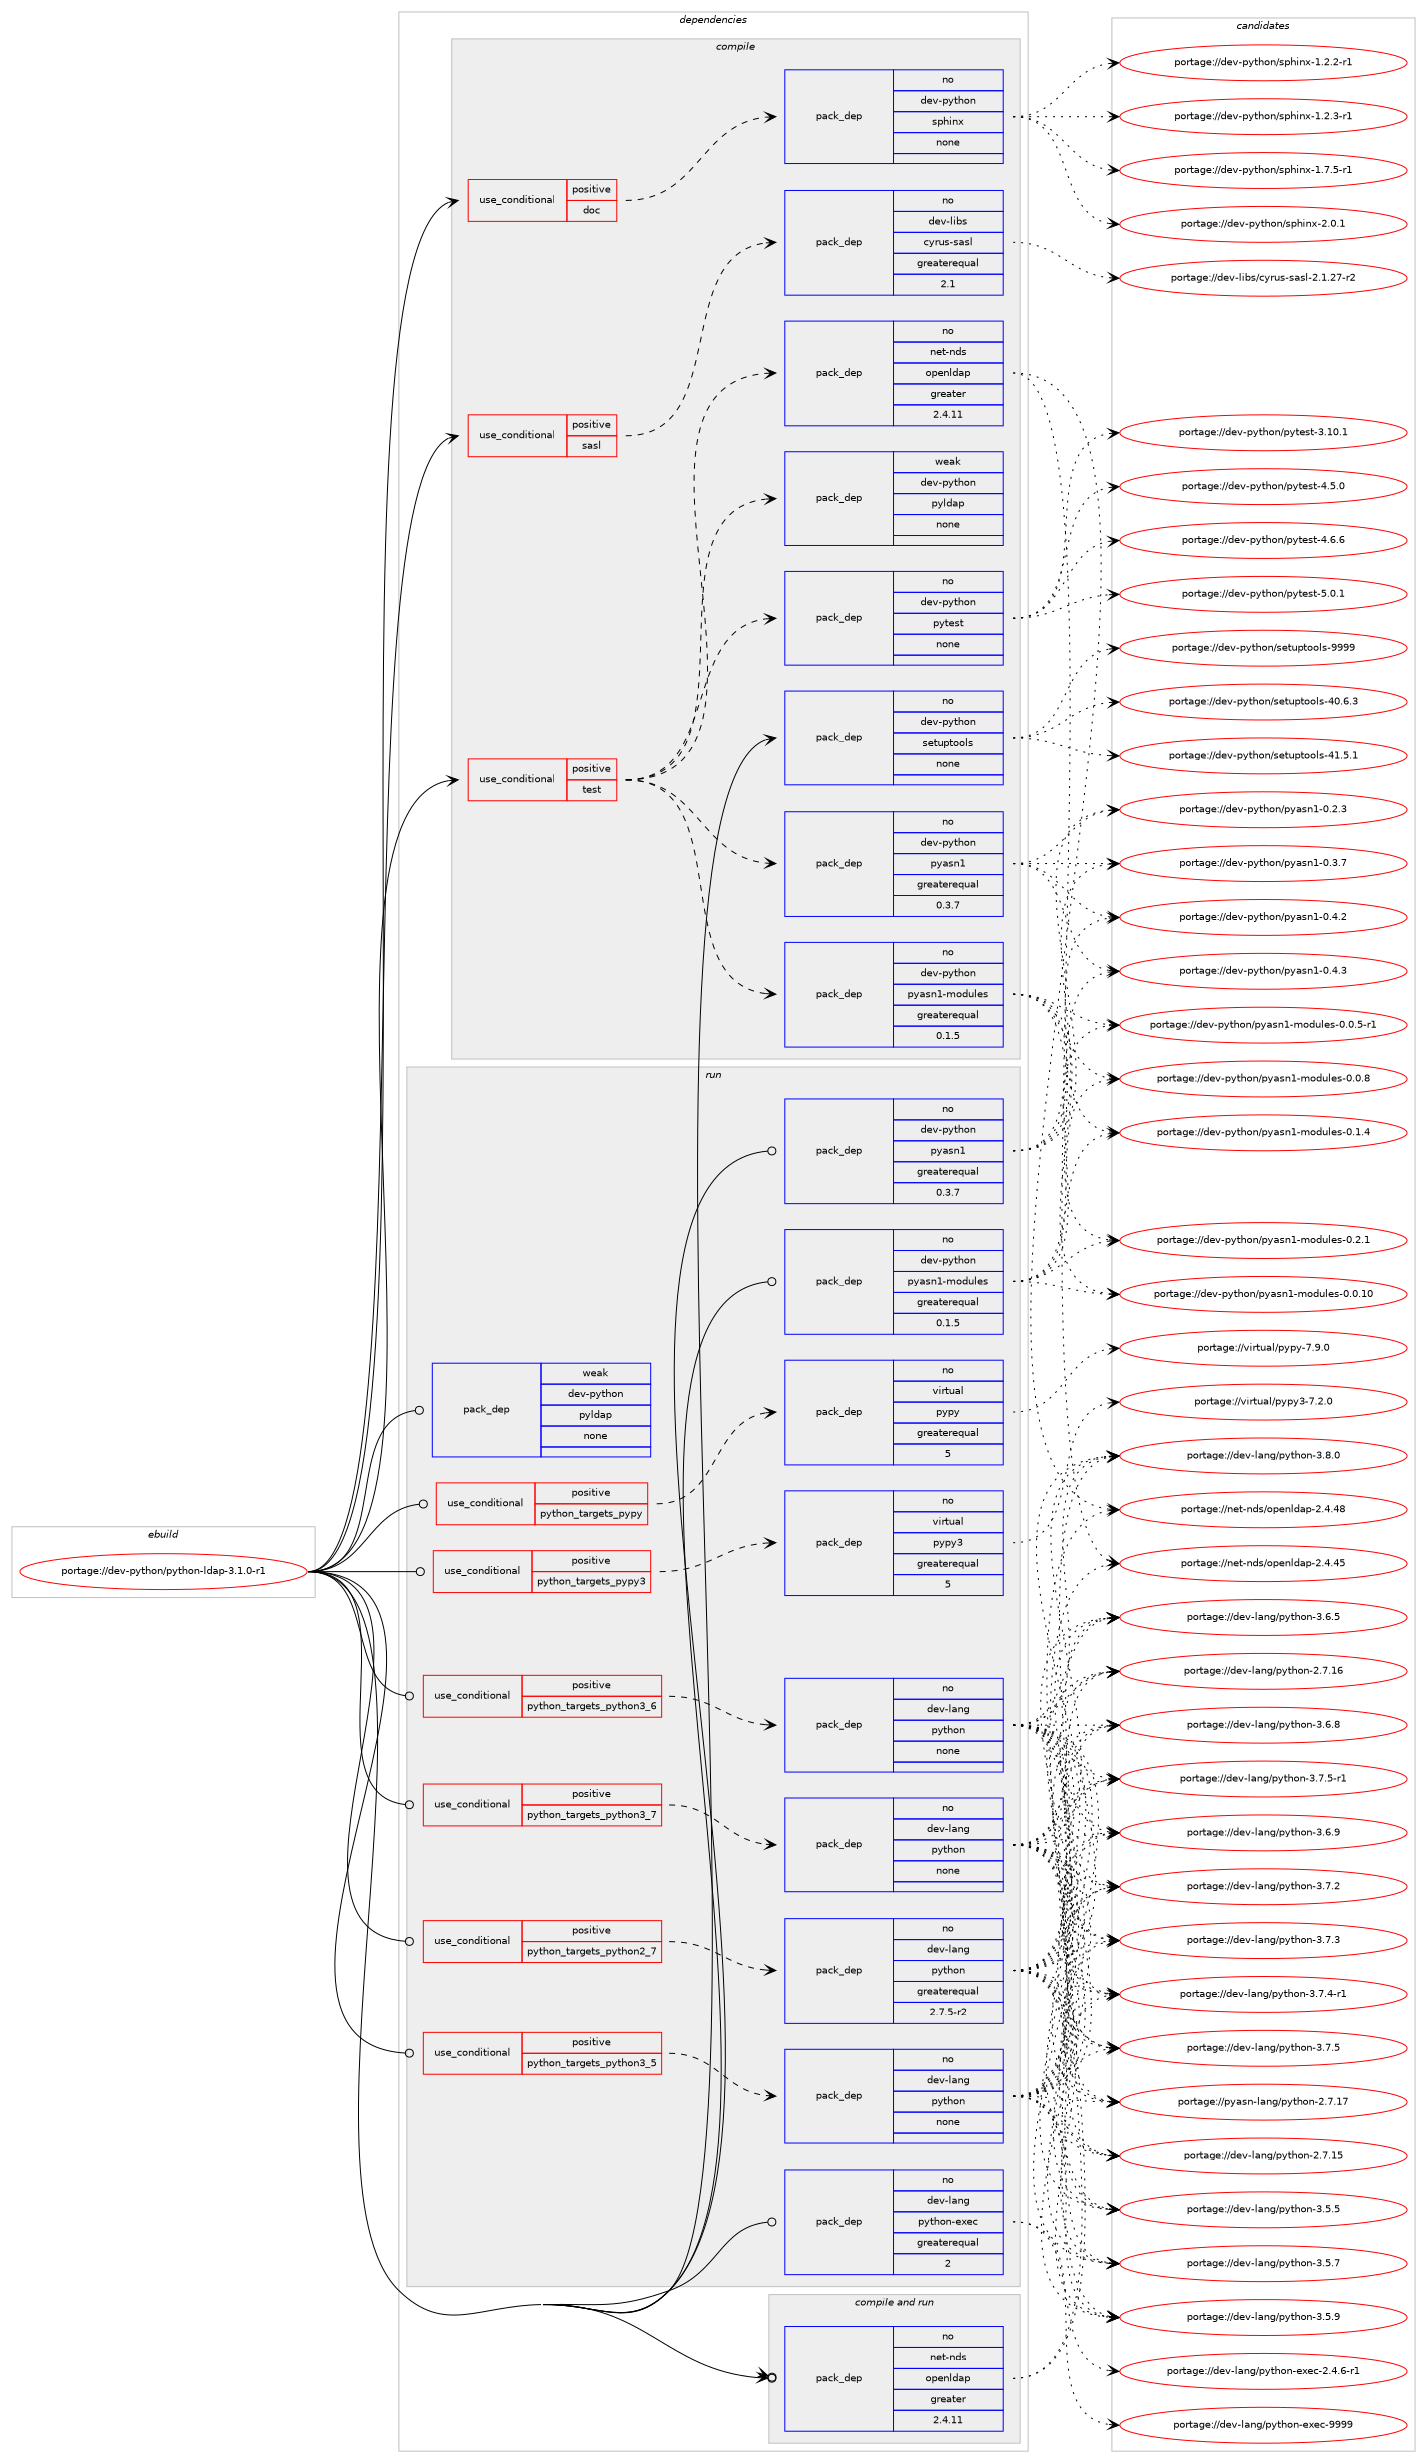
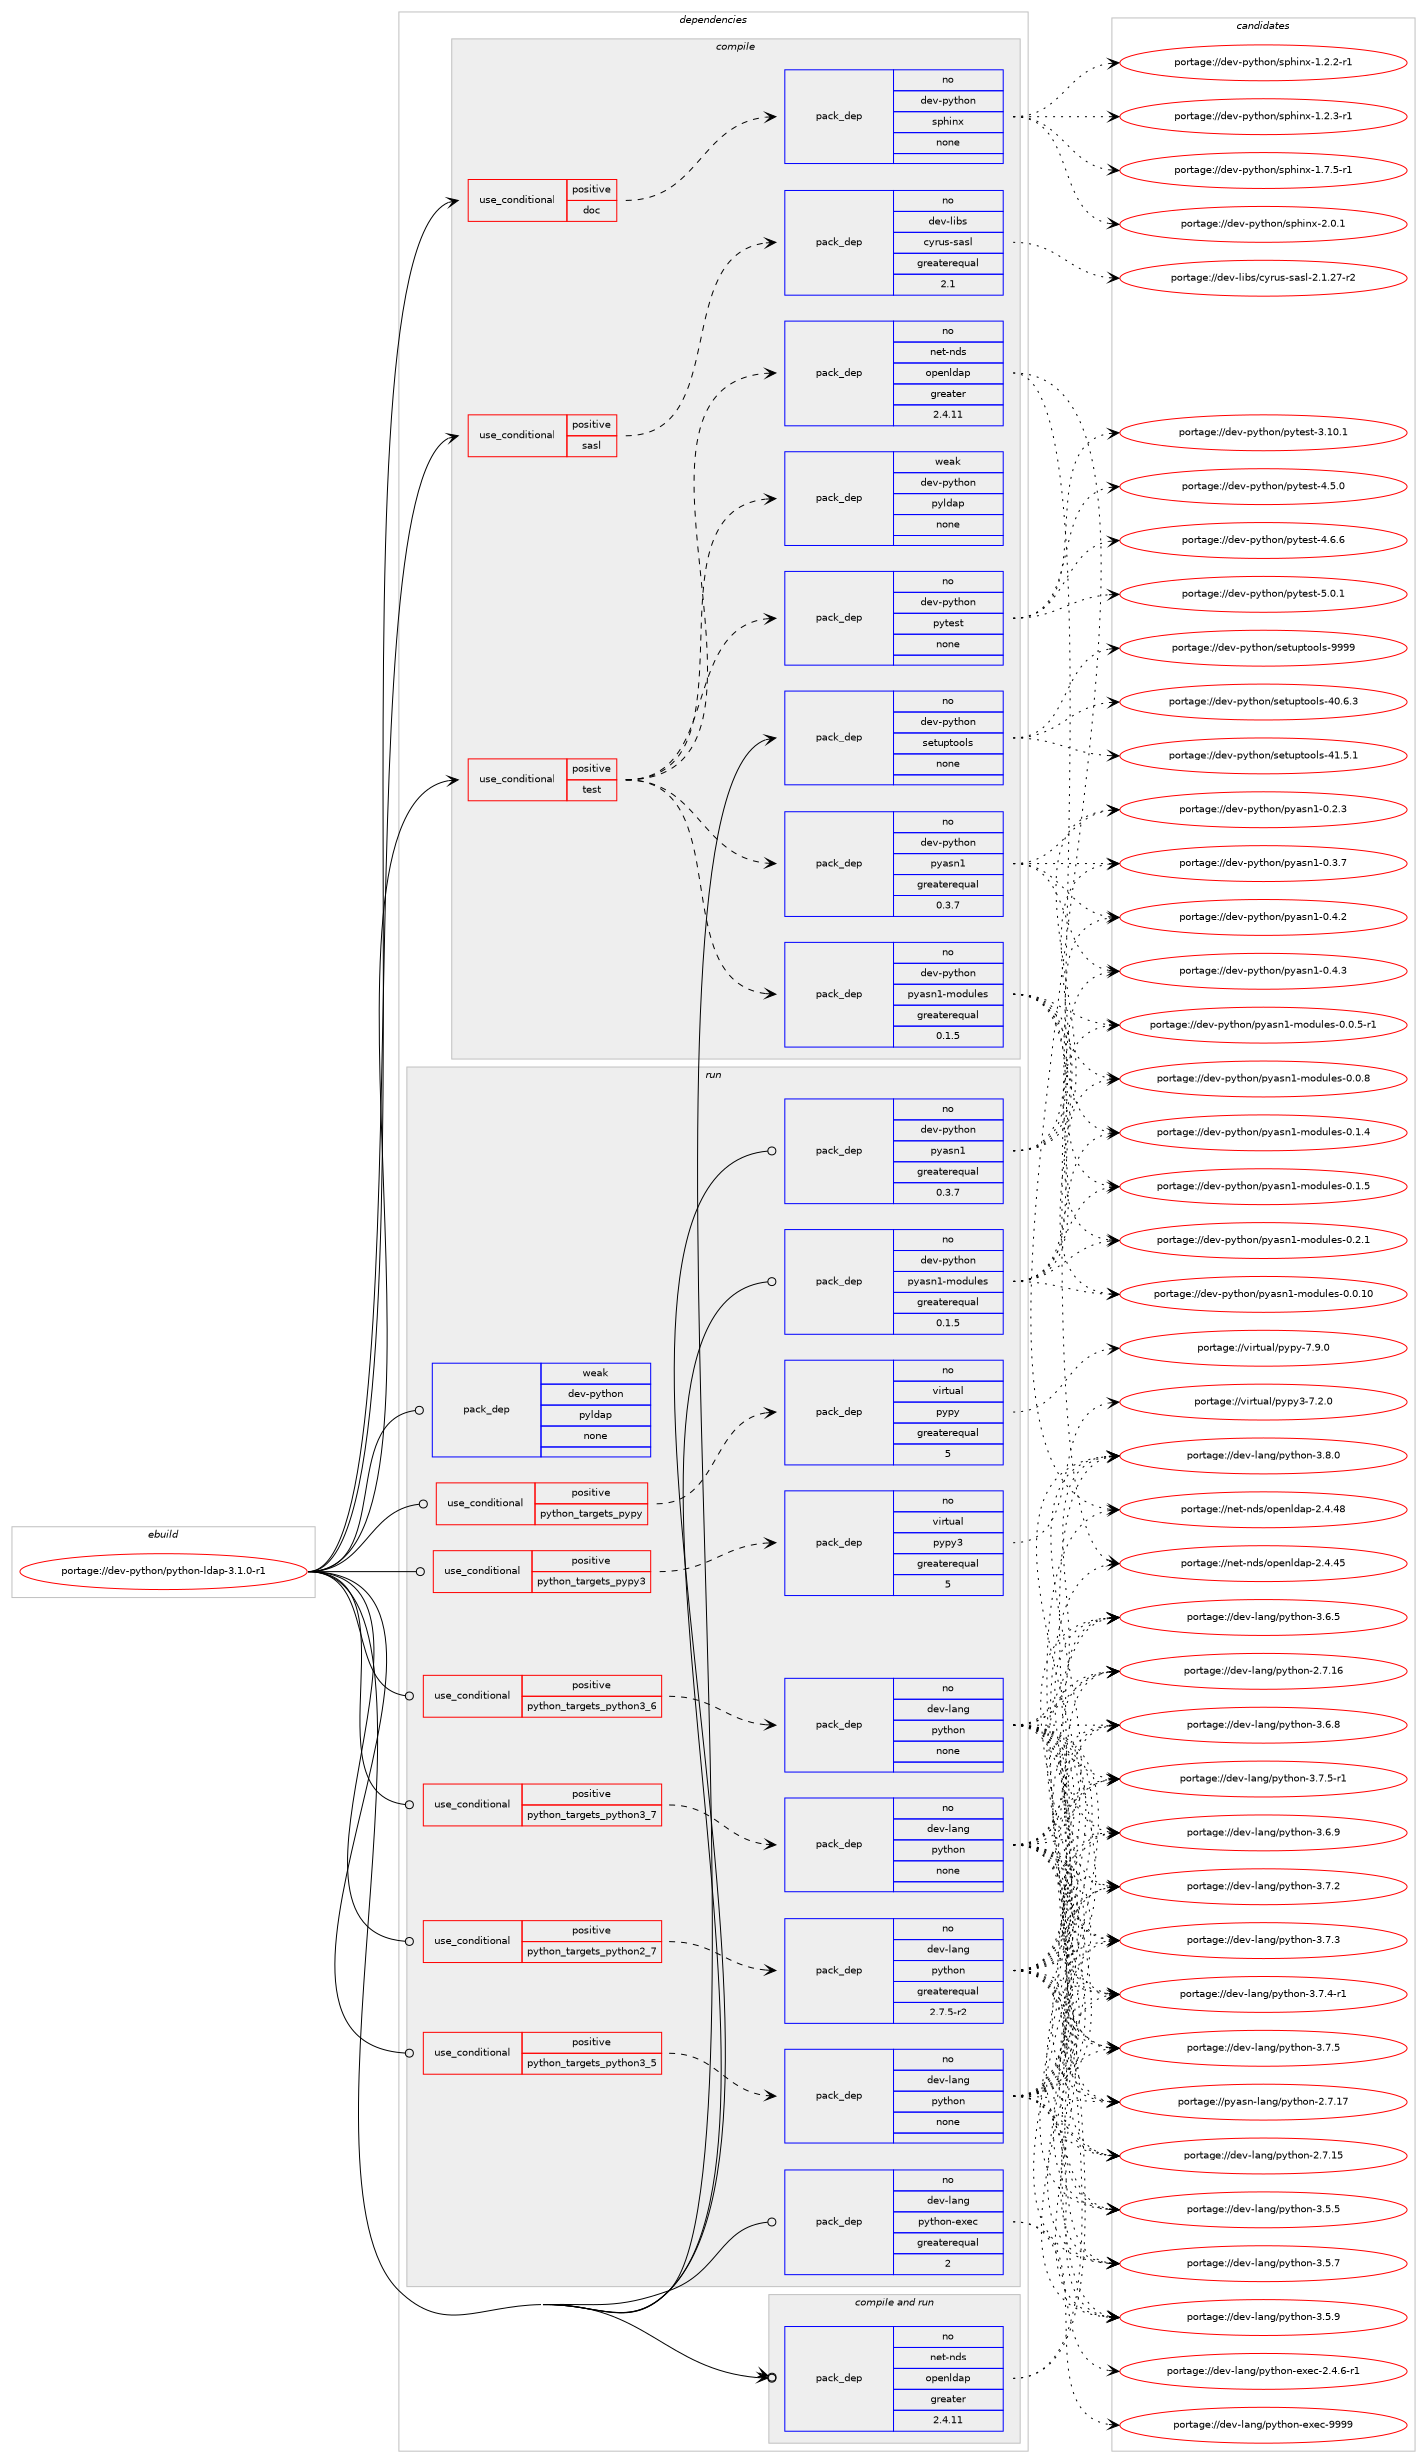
none -> (1263, 1187)
